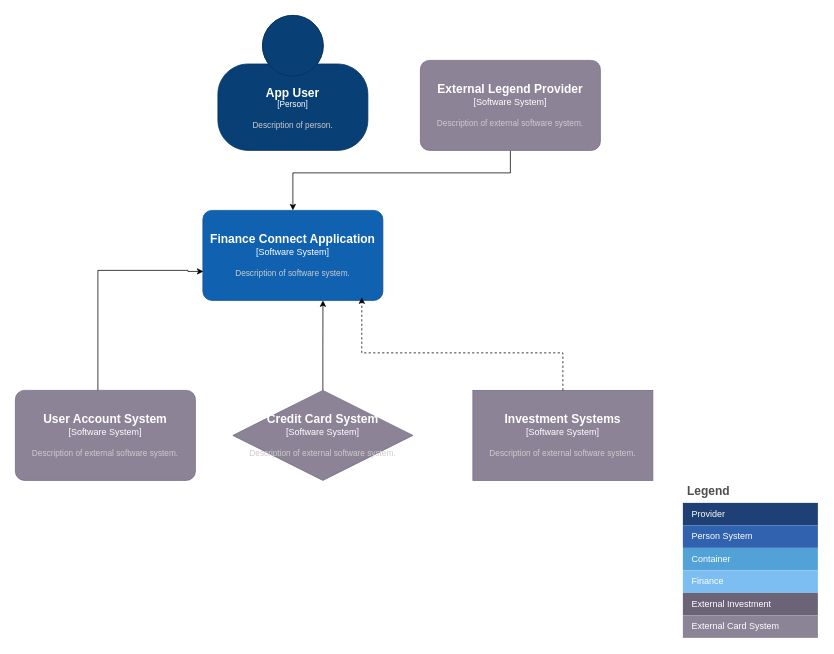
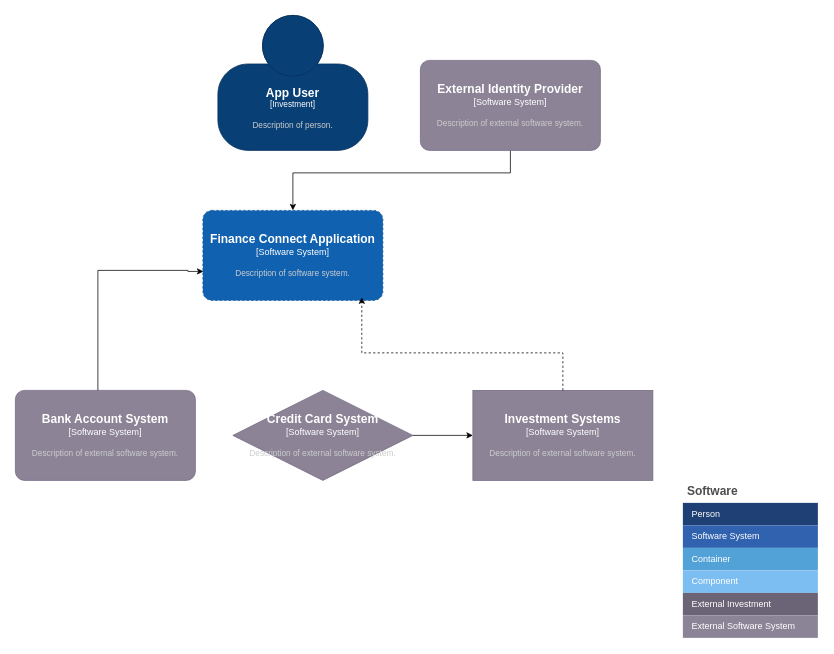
(510, 105) -> (510, 105)
(293, 108) -> (293, 108)
(293, 255) -> (293, 255)
(323, 307) -> (440, 435)
(105, 435) -> (105, 435)
(707, 491) -> (714, 491)
(711, 514) -> (707, 514)
(723, 537) -> (729, 537)
(708, 582) -> (715, 582)
(739, 627) -> (749, 627)
